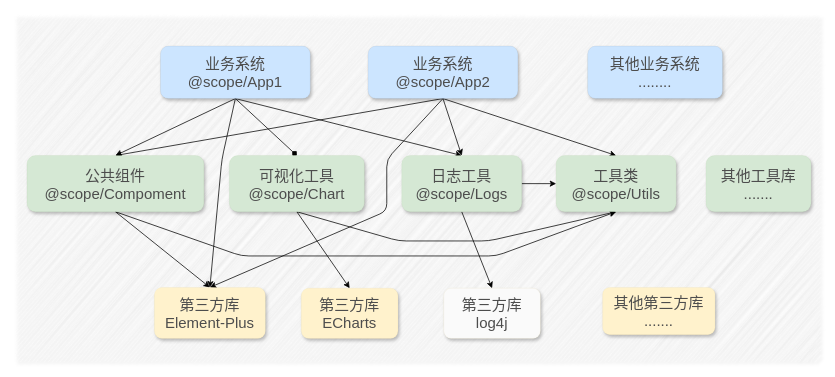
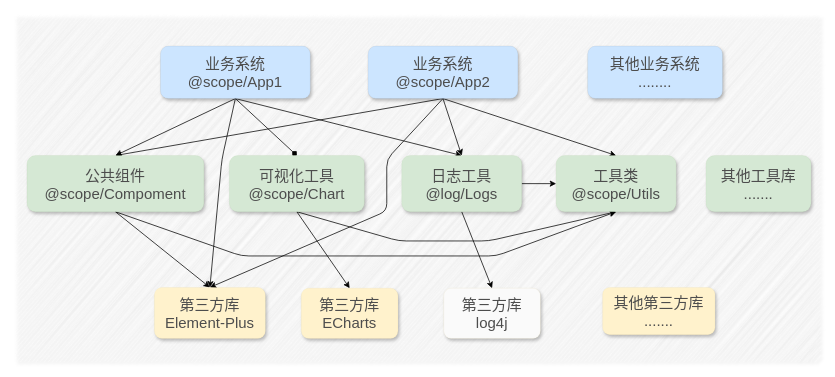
(462, 184) -> (462, 184)
